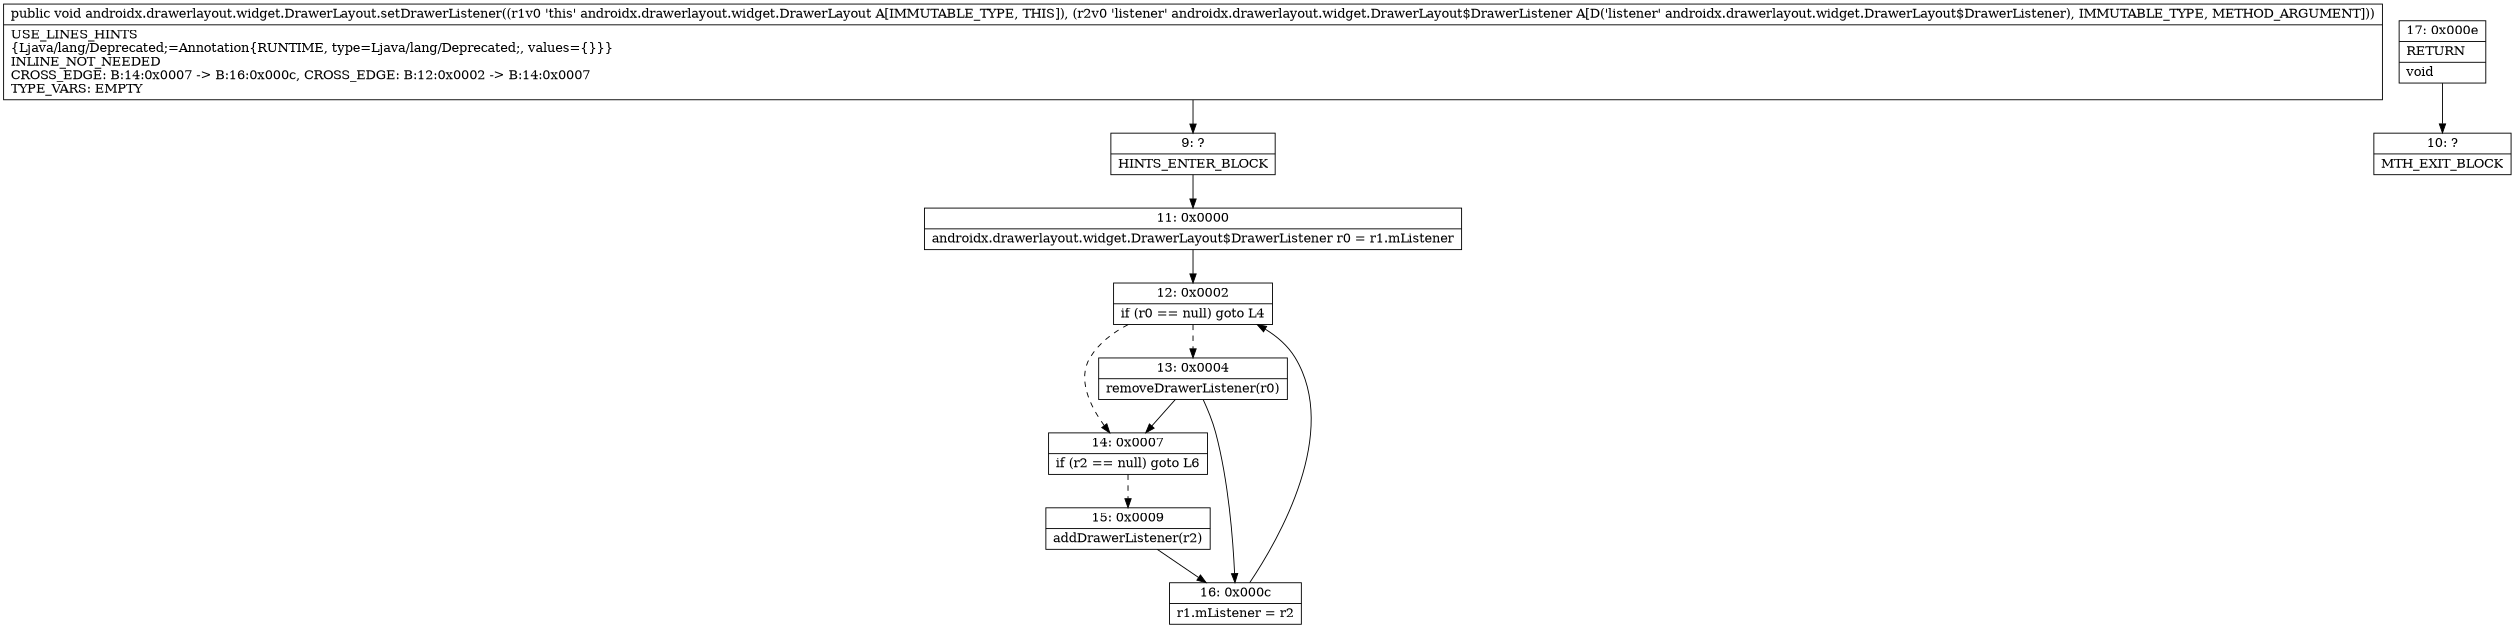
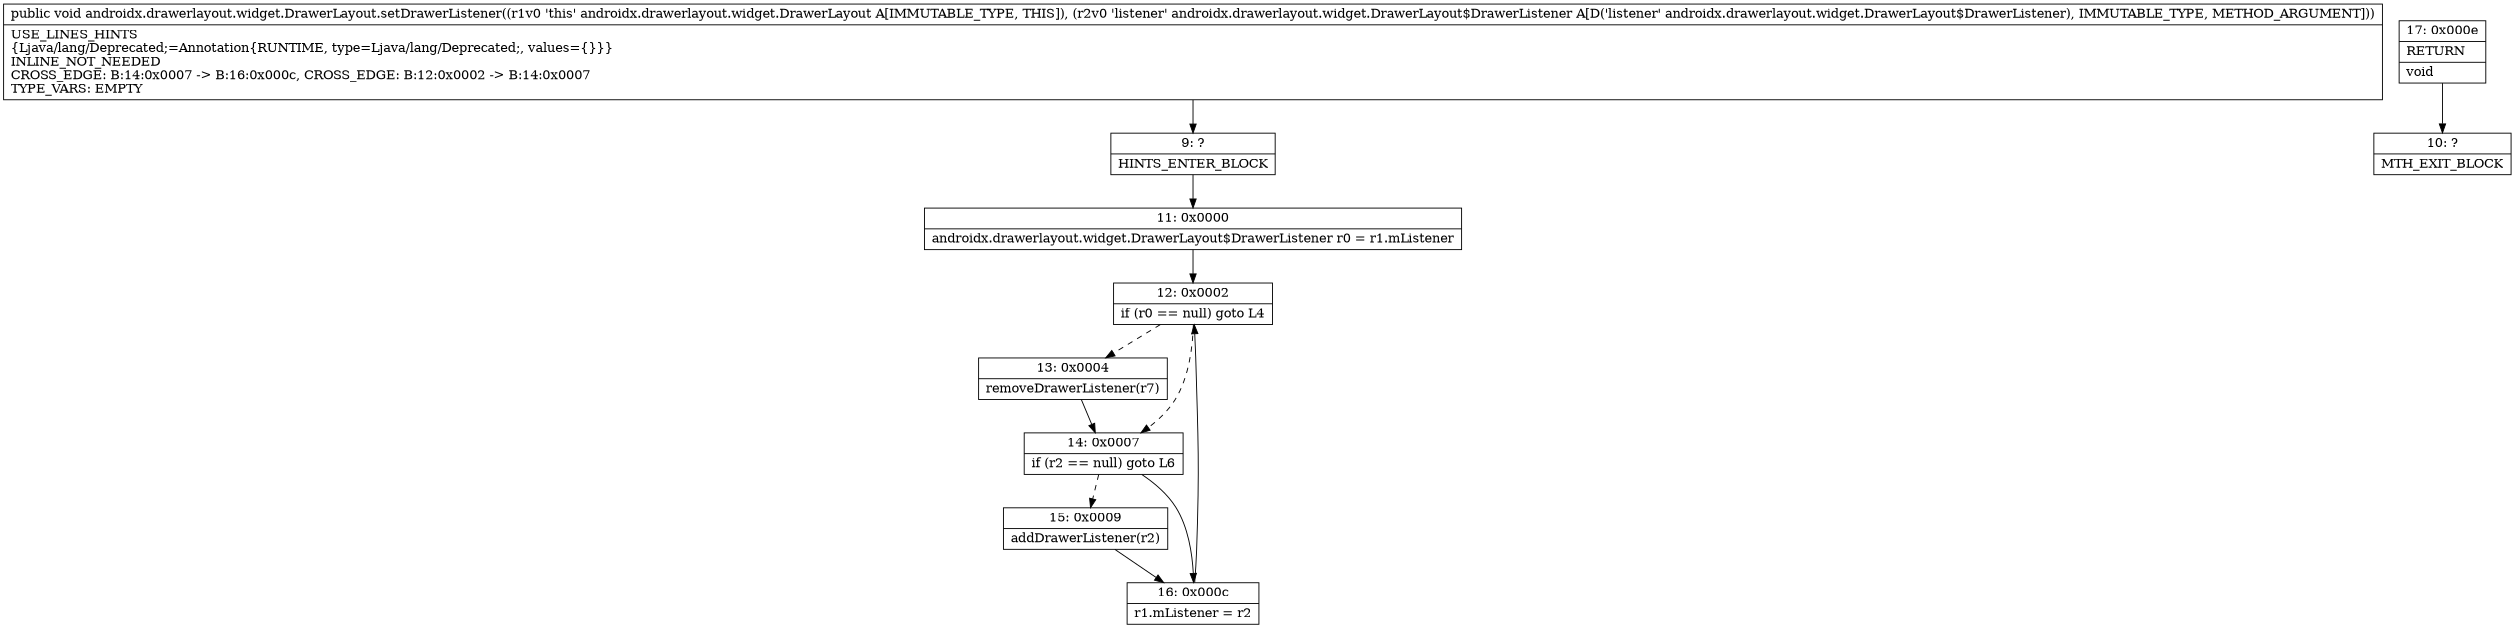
(1193, 389) -> (1073, 389)
(1226, 485) -> (1181, 517)
